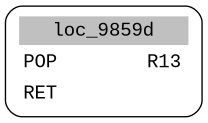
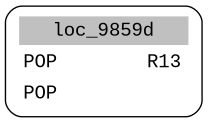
(85, 93) -> (85, 93)
